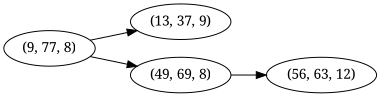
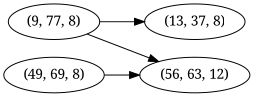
(181, 22) -> (195, 22)
(109, 60) -> (118, 46)
